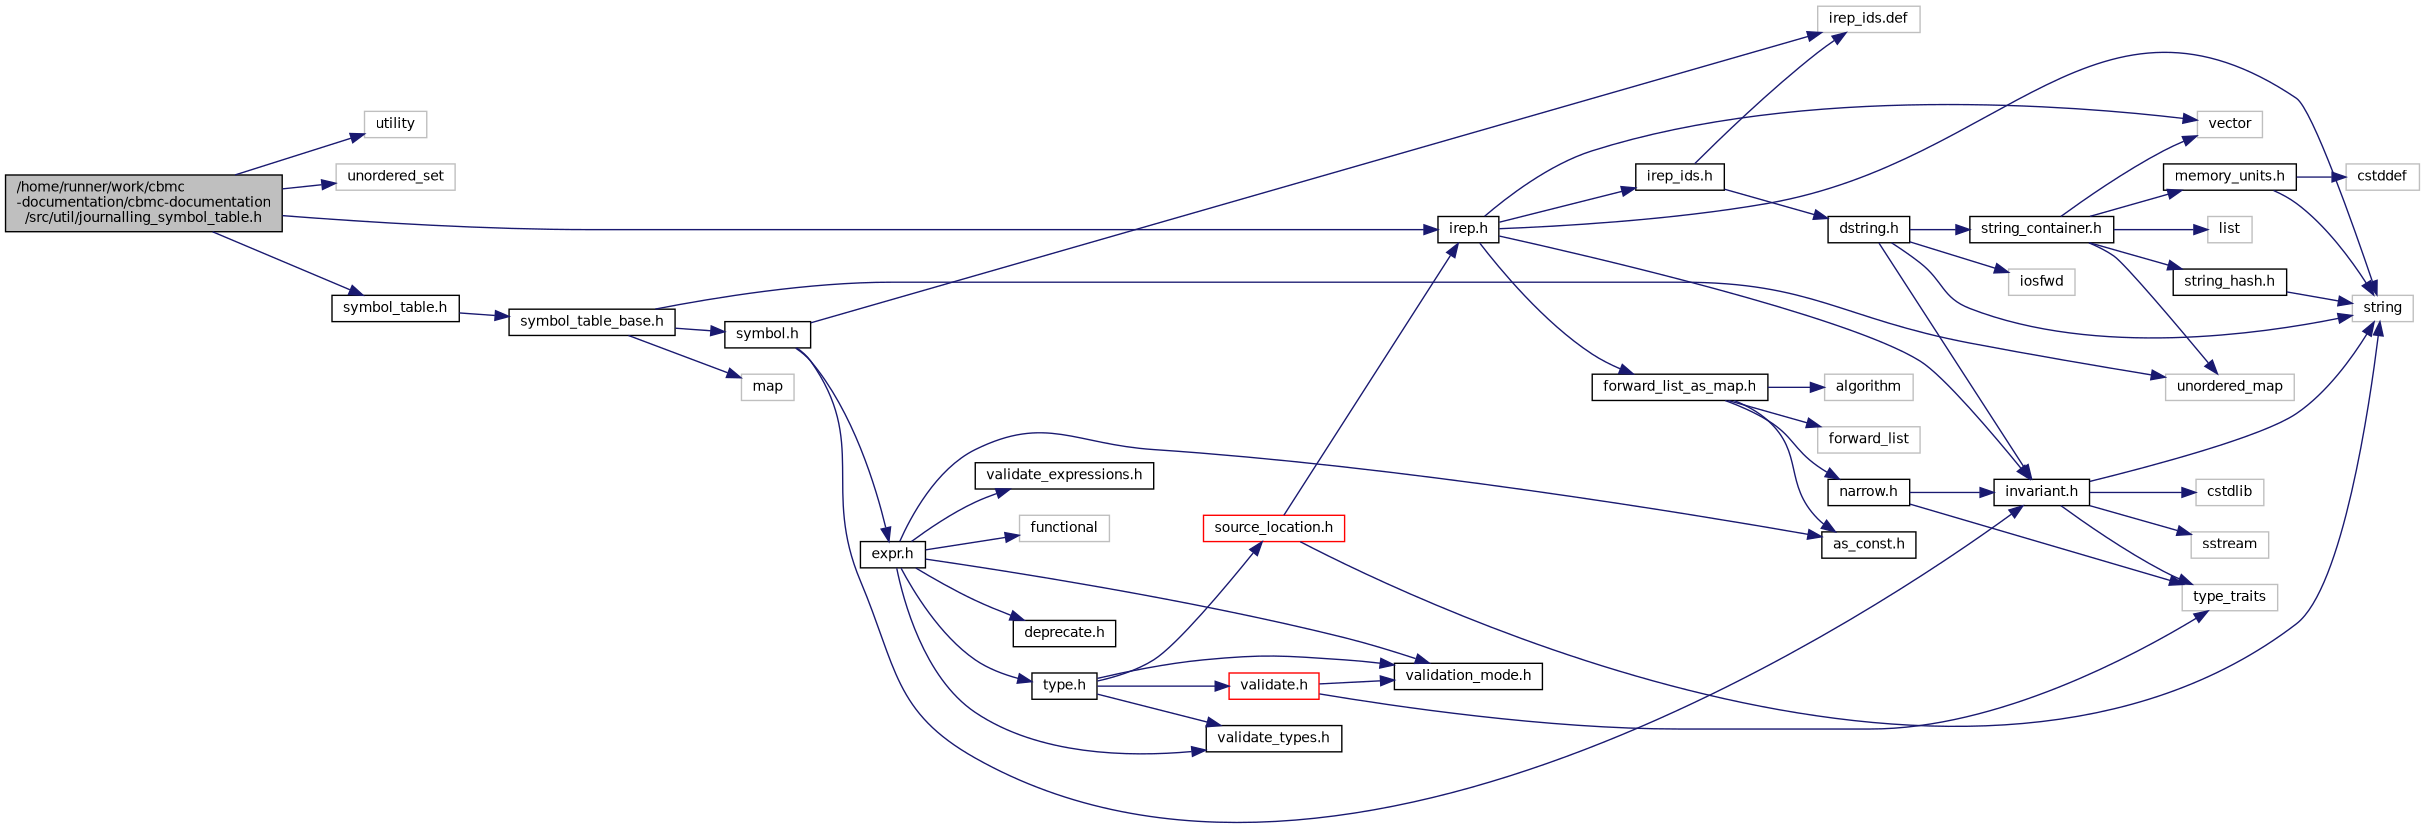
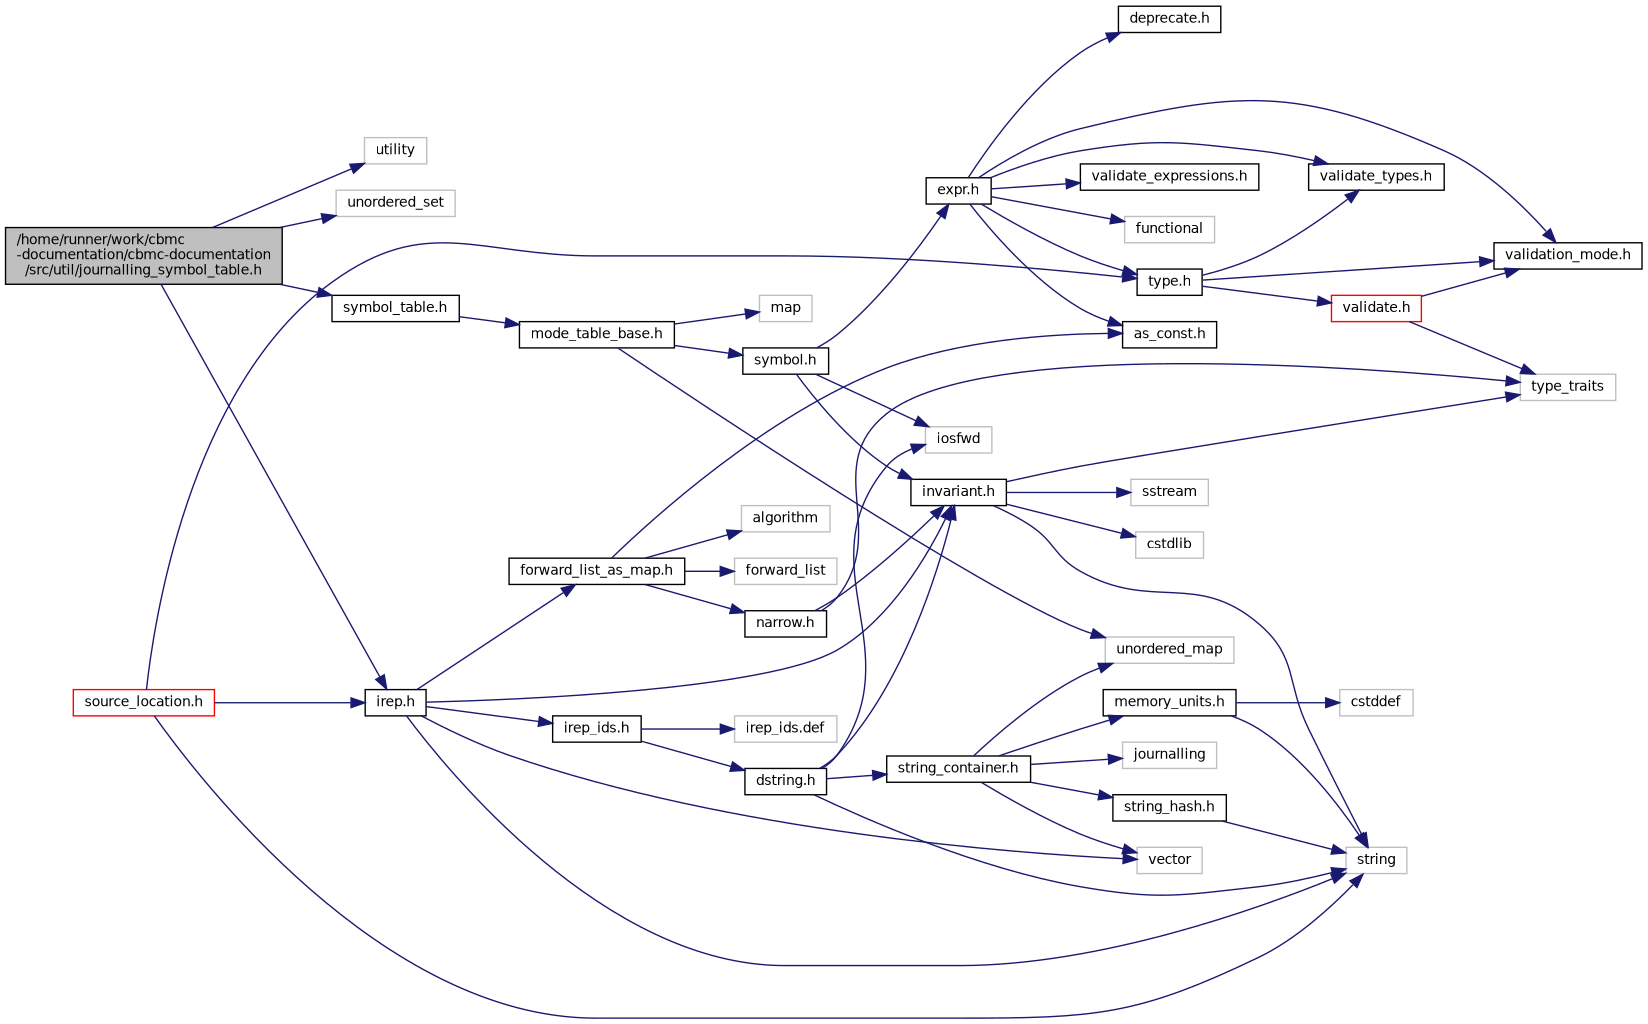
(1309, 180) -> (866, 398)
(2230, 230) -> (1170, 755)
(592, 322) -> (597, 335)
(1186, 631) -> (494, 247)
